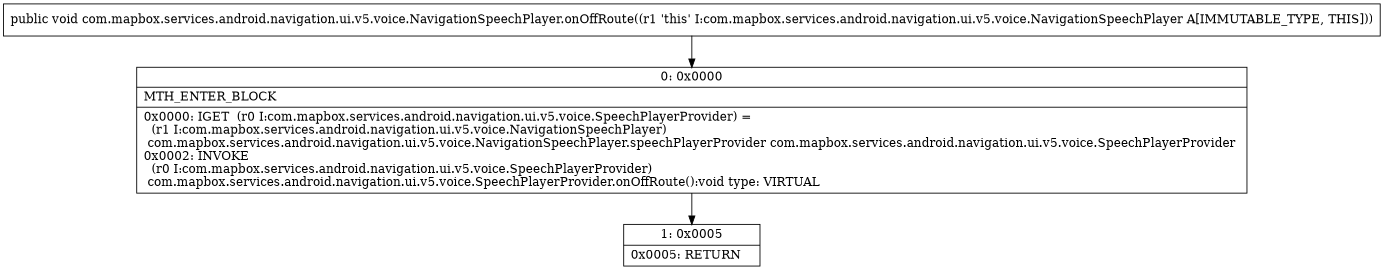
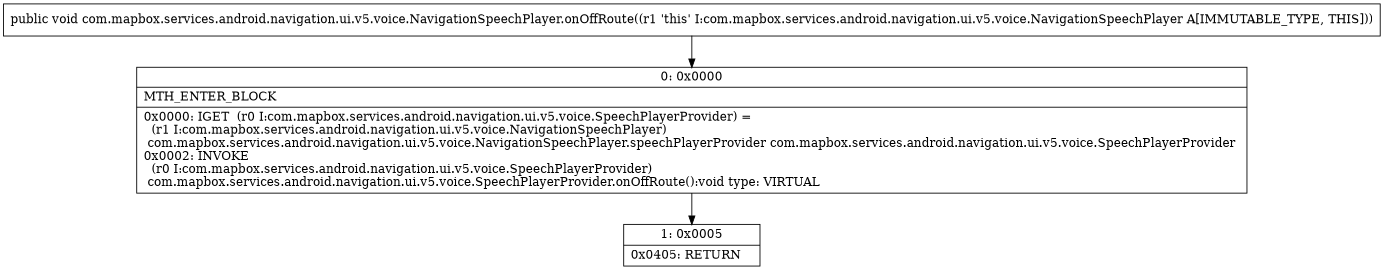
(692, 255) -> (692, 255)
